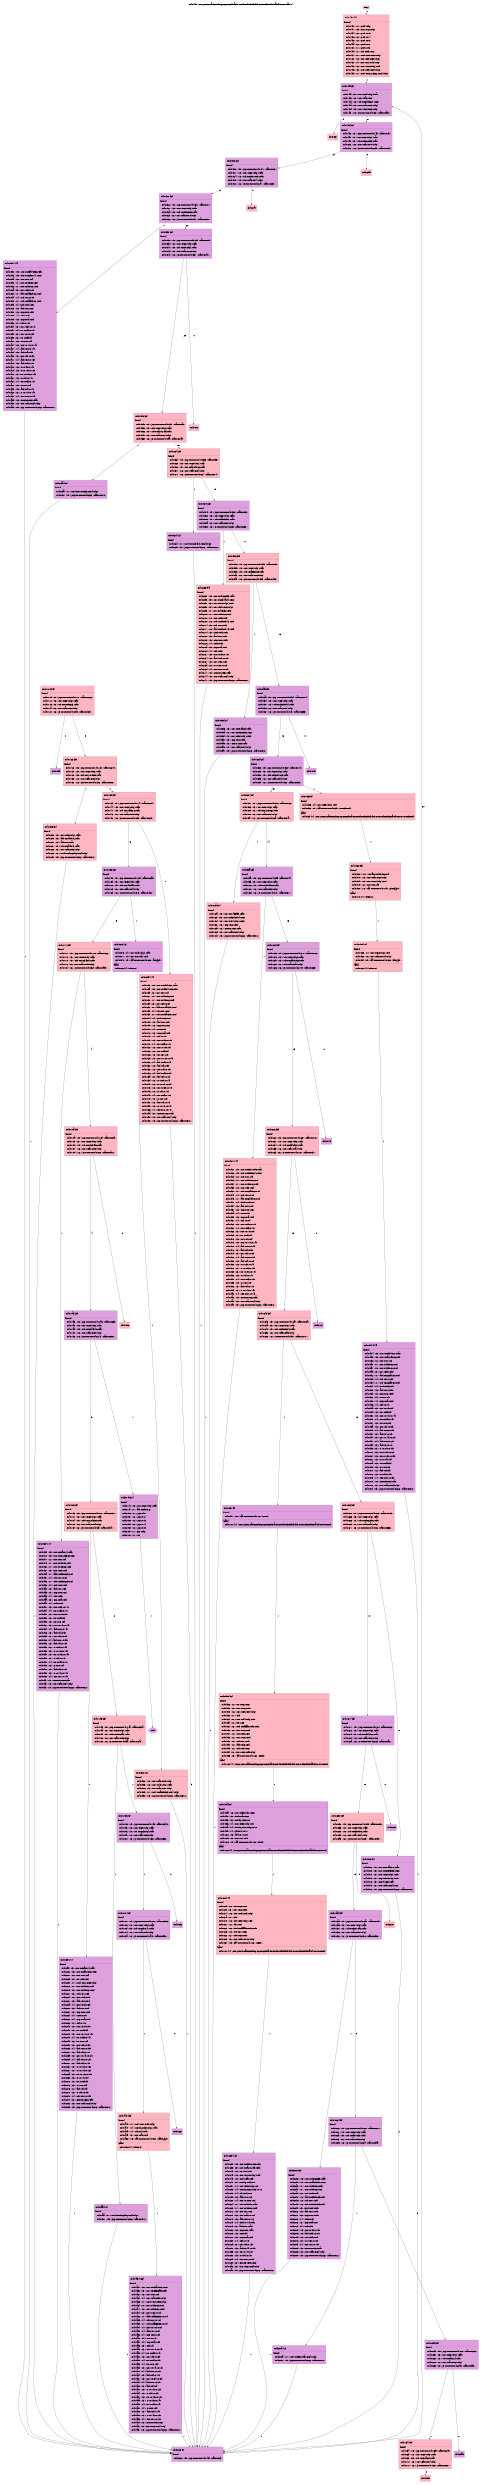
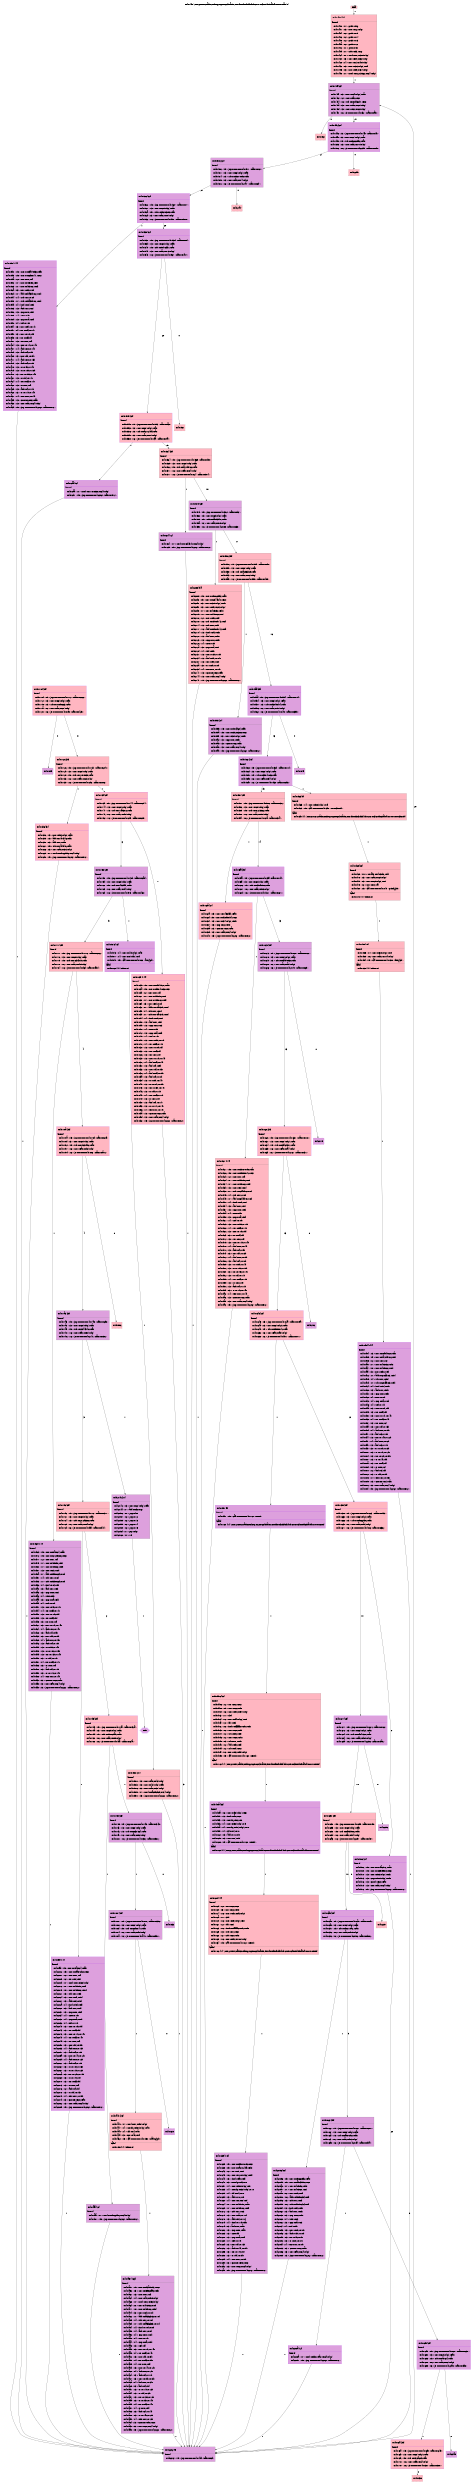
(366, 7) -> (354, 7)
(399, 2132) -> (392, 2132)
